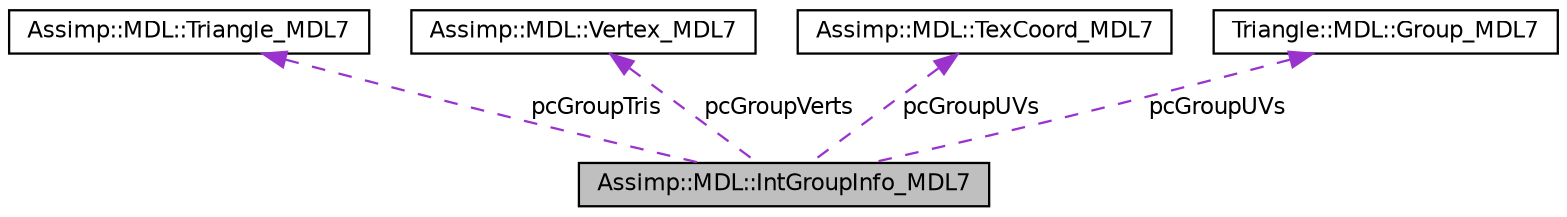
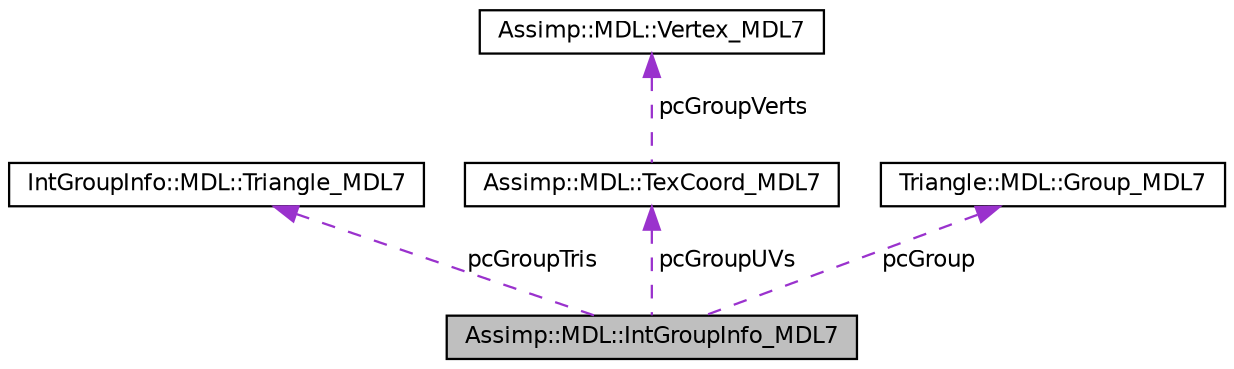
(189, 32) -> (217, 185)
(1215, 108) -> (925, 261)
(693, 115) -> (652, 120)
